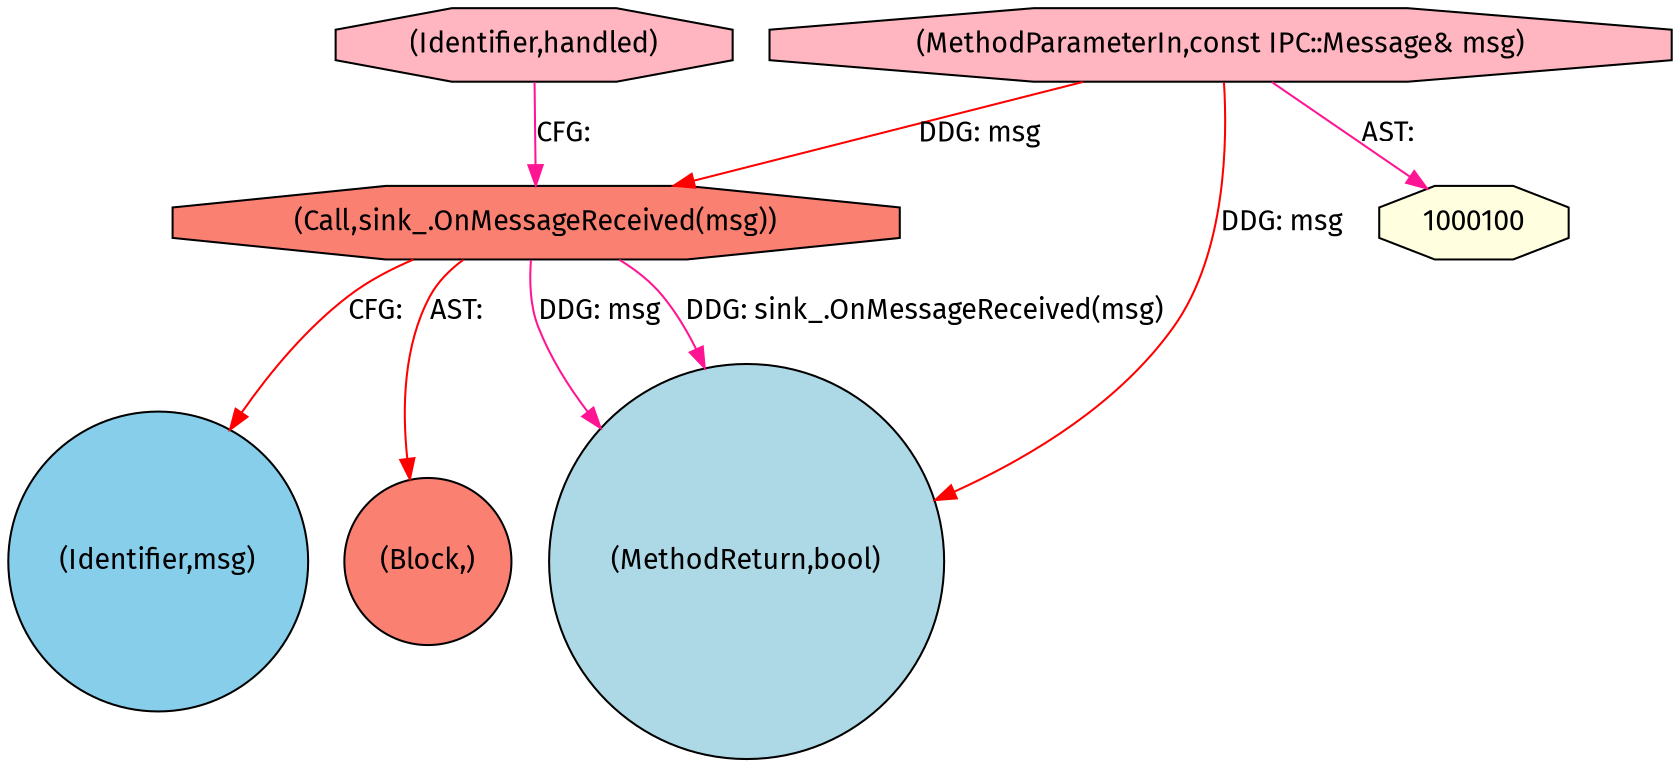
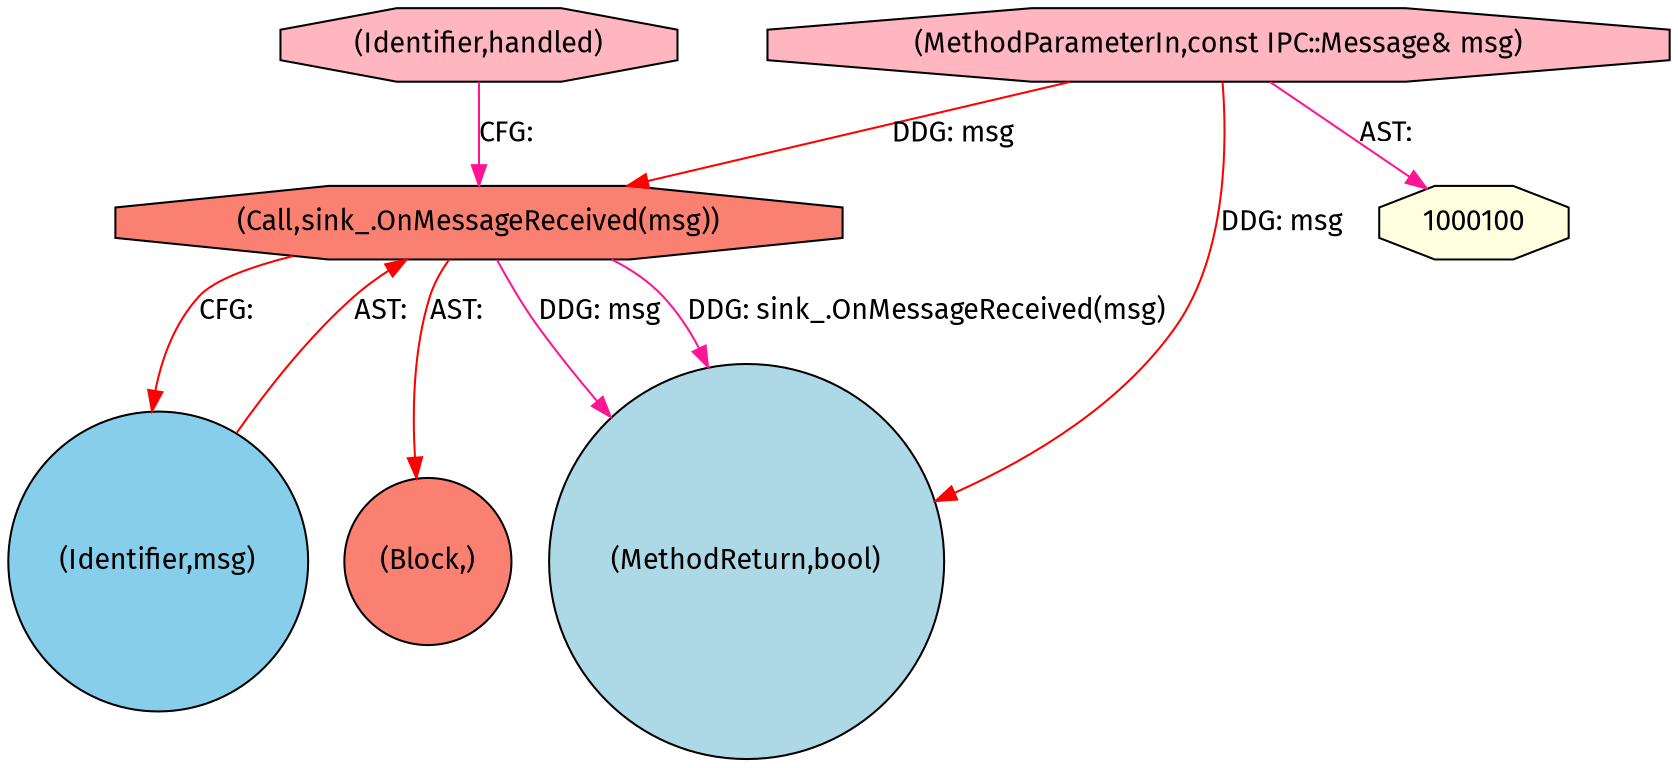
none -> (306, 345)
